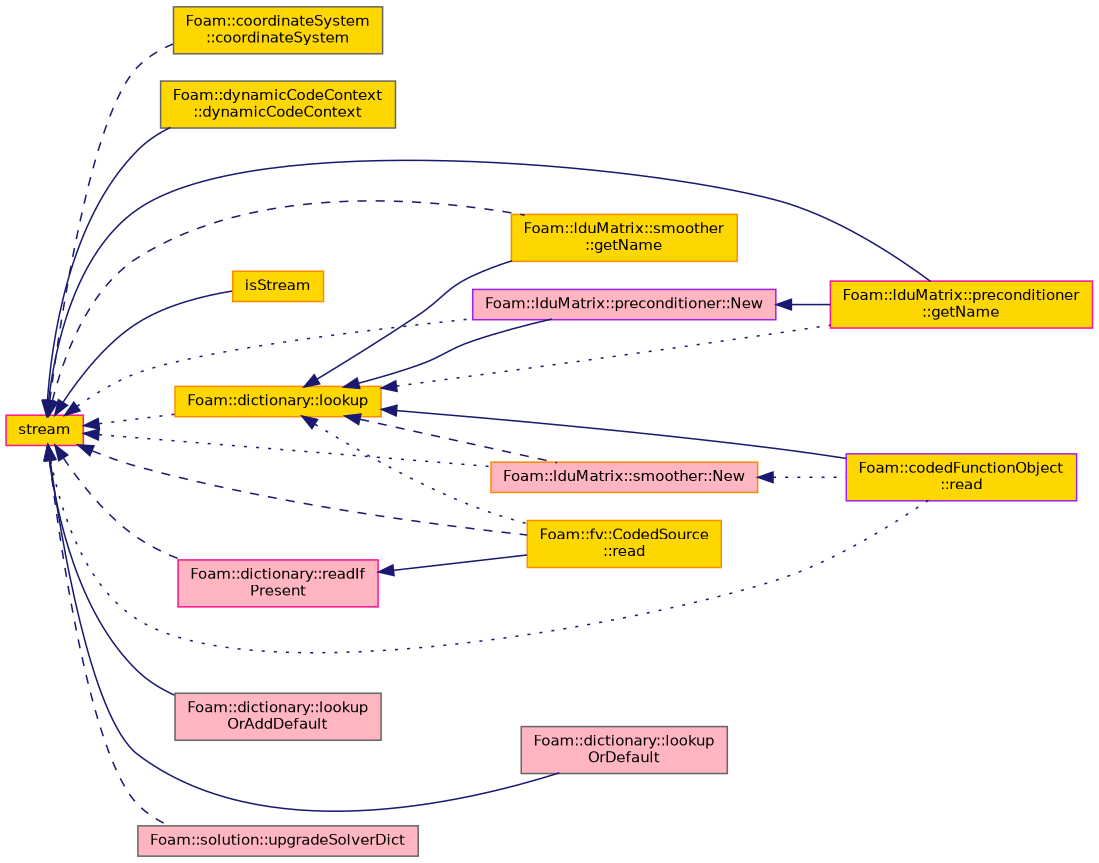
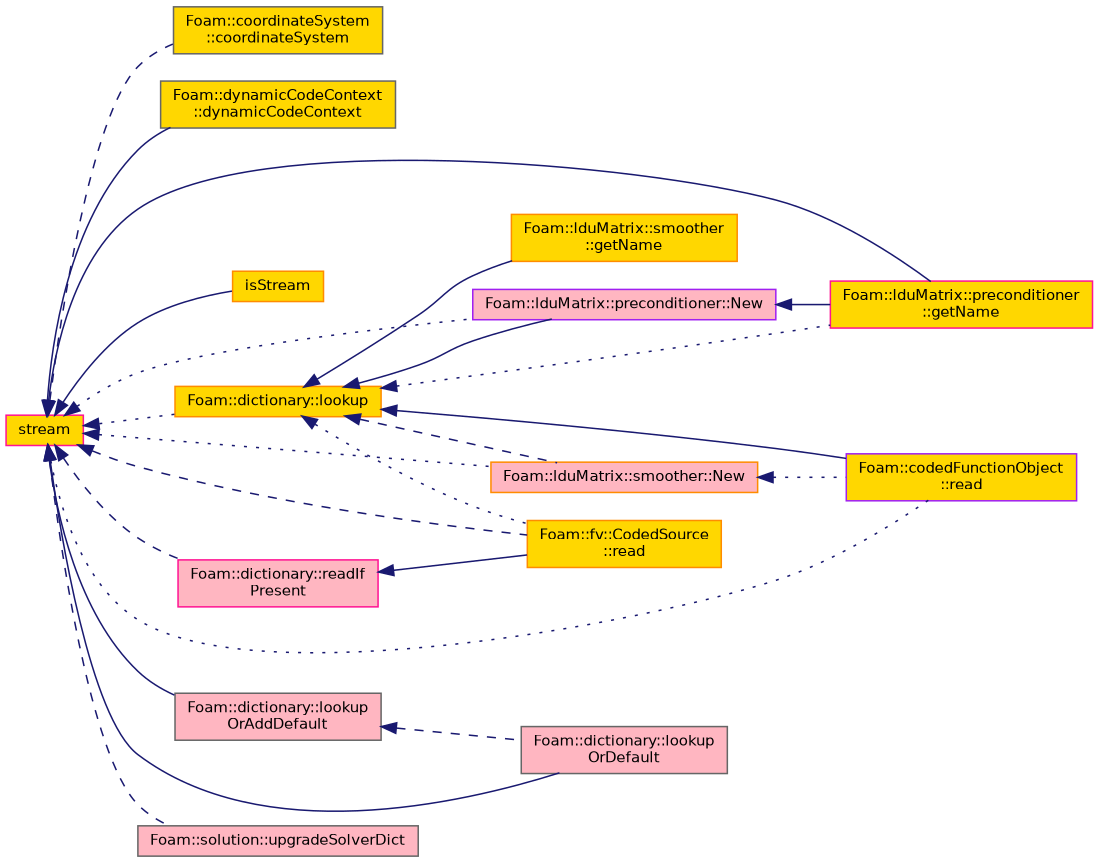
(243, 215) -> none
none -> (459, 734)
